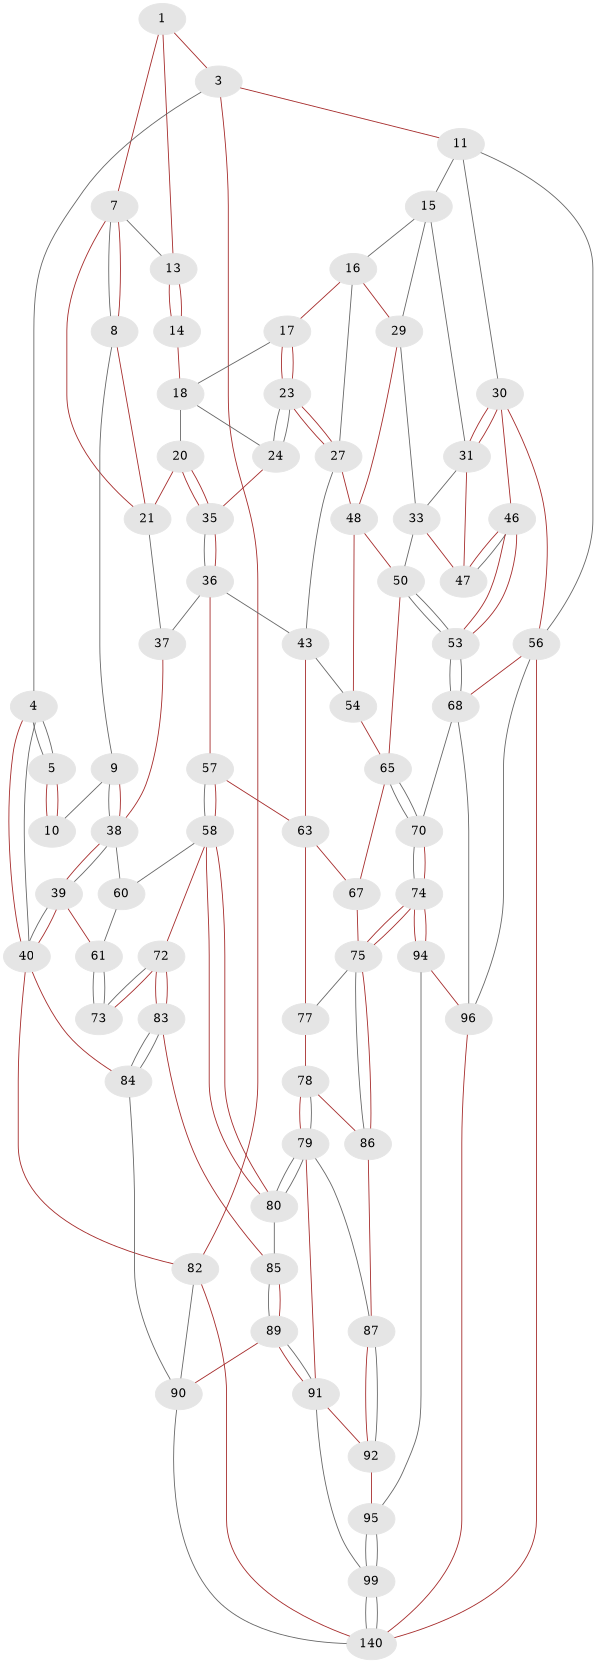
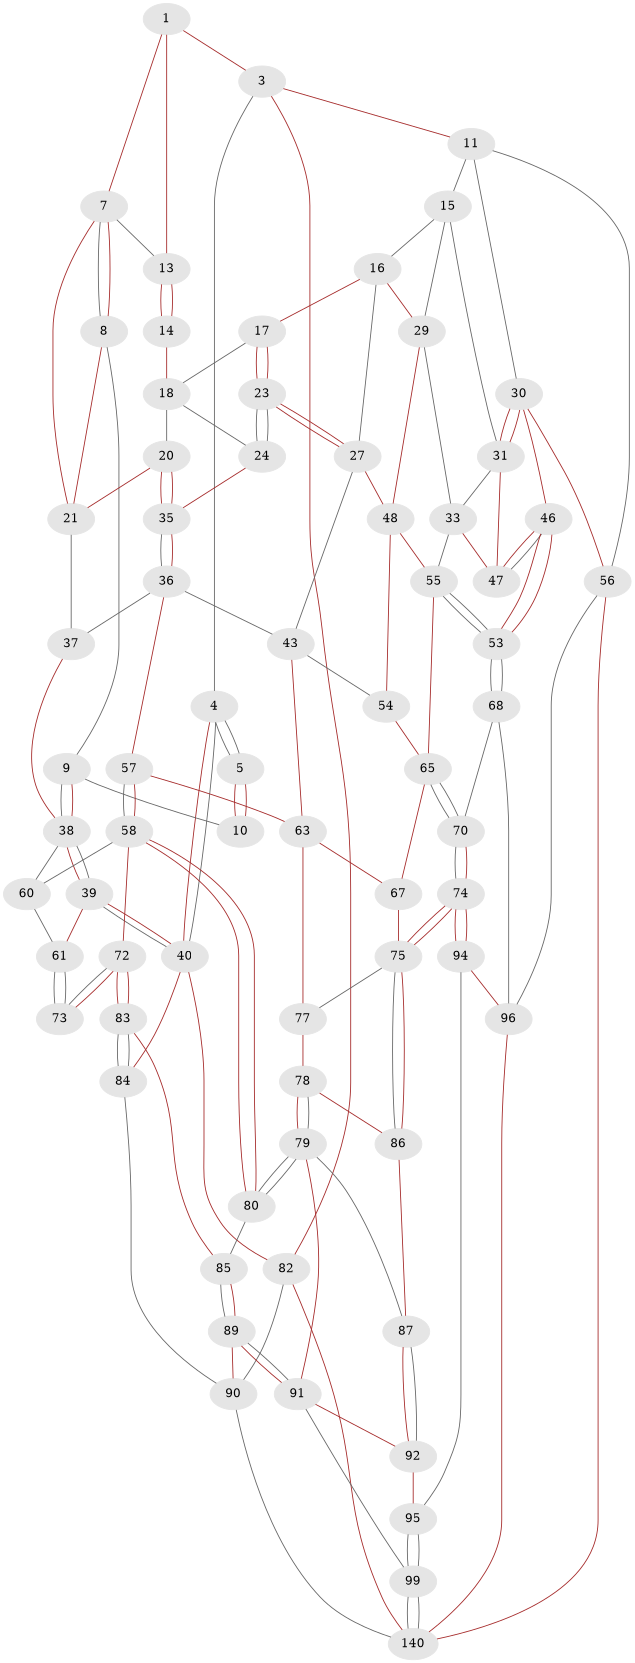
(401, 582) -> (434, 582)
(496, 675) -> none
